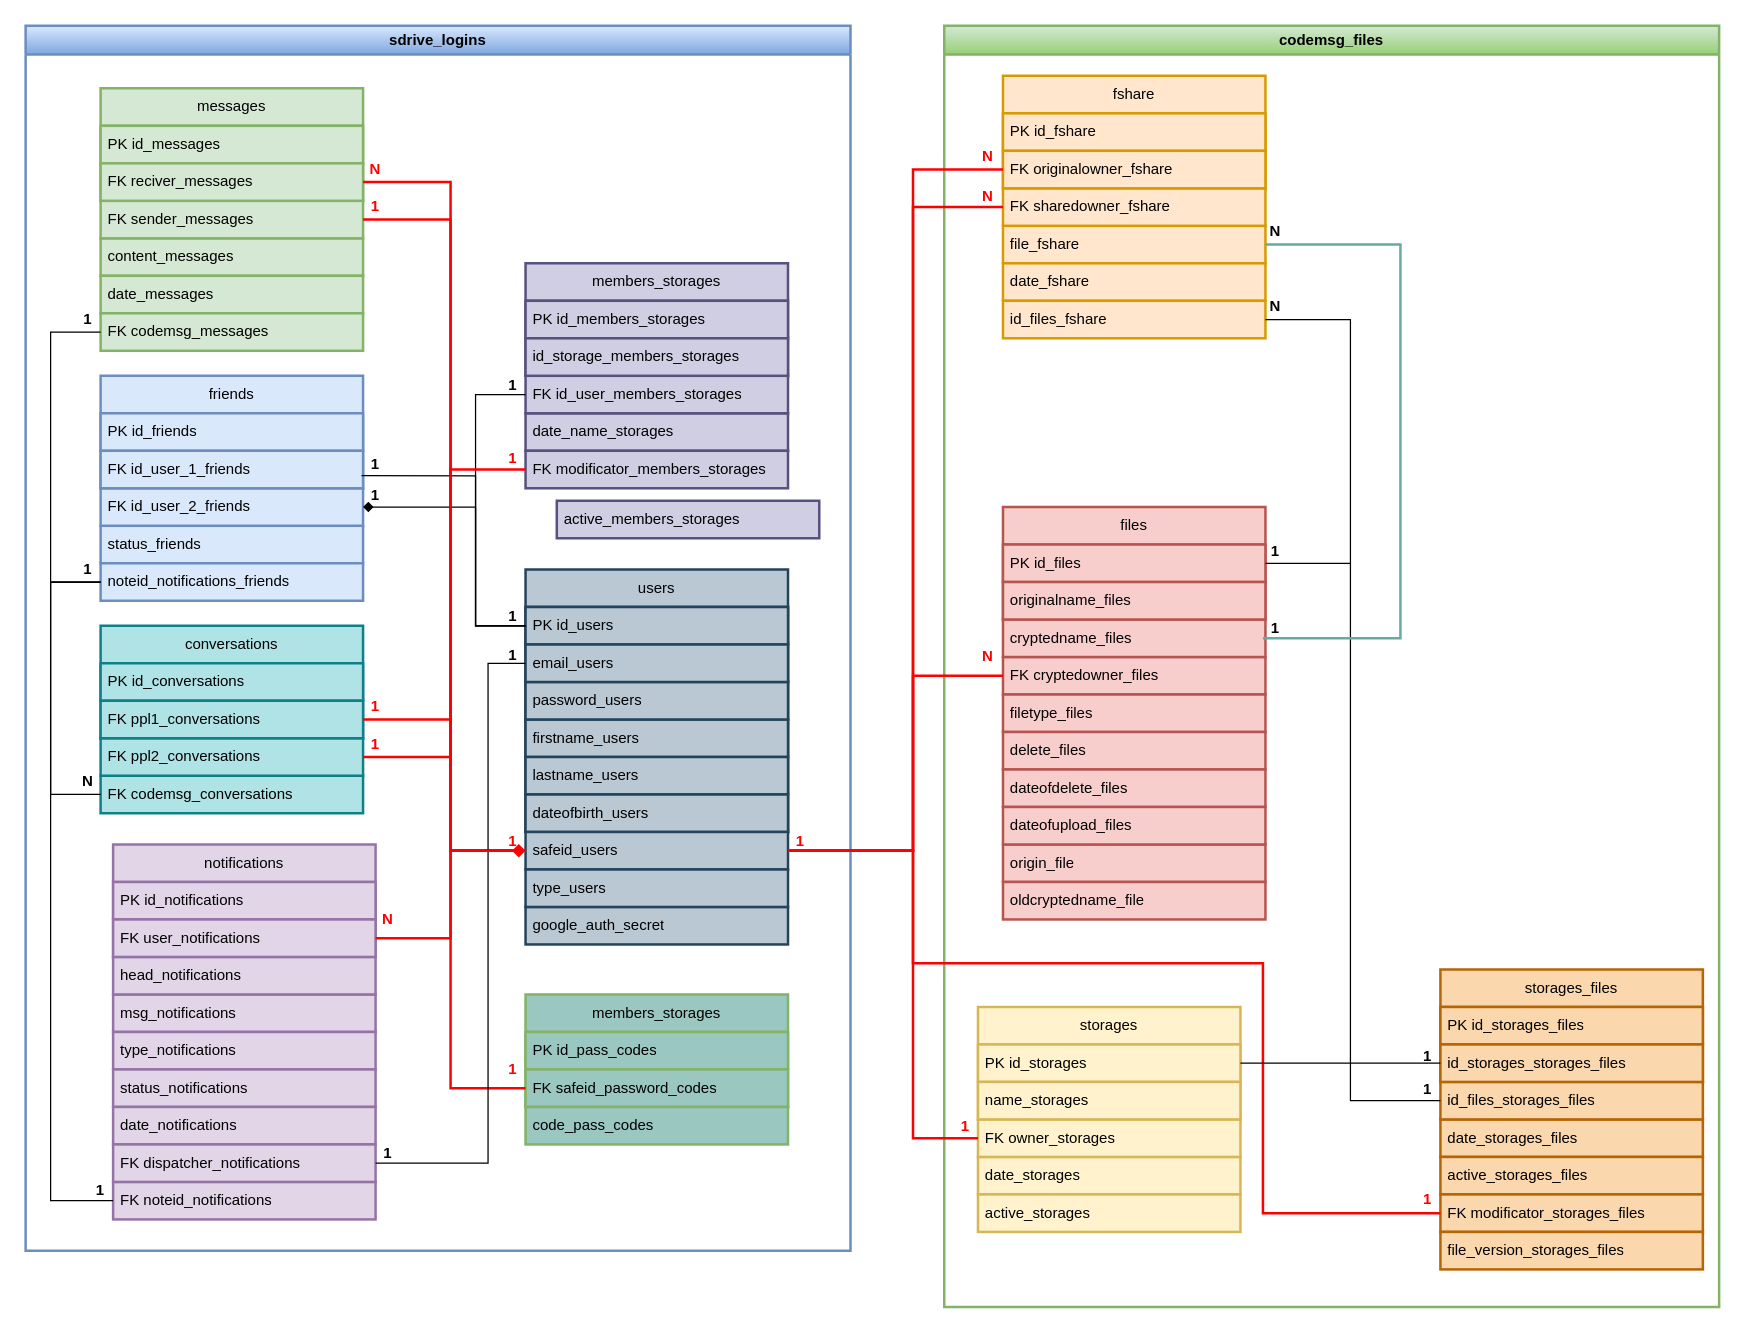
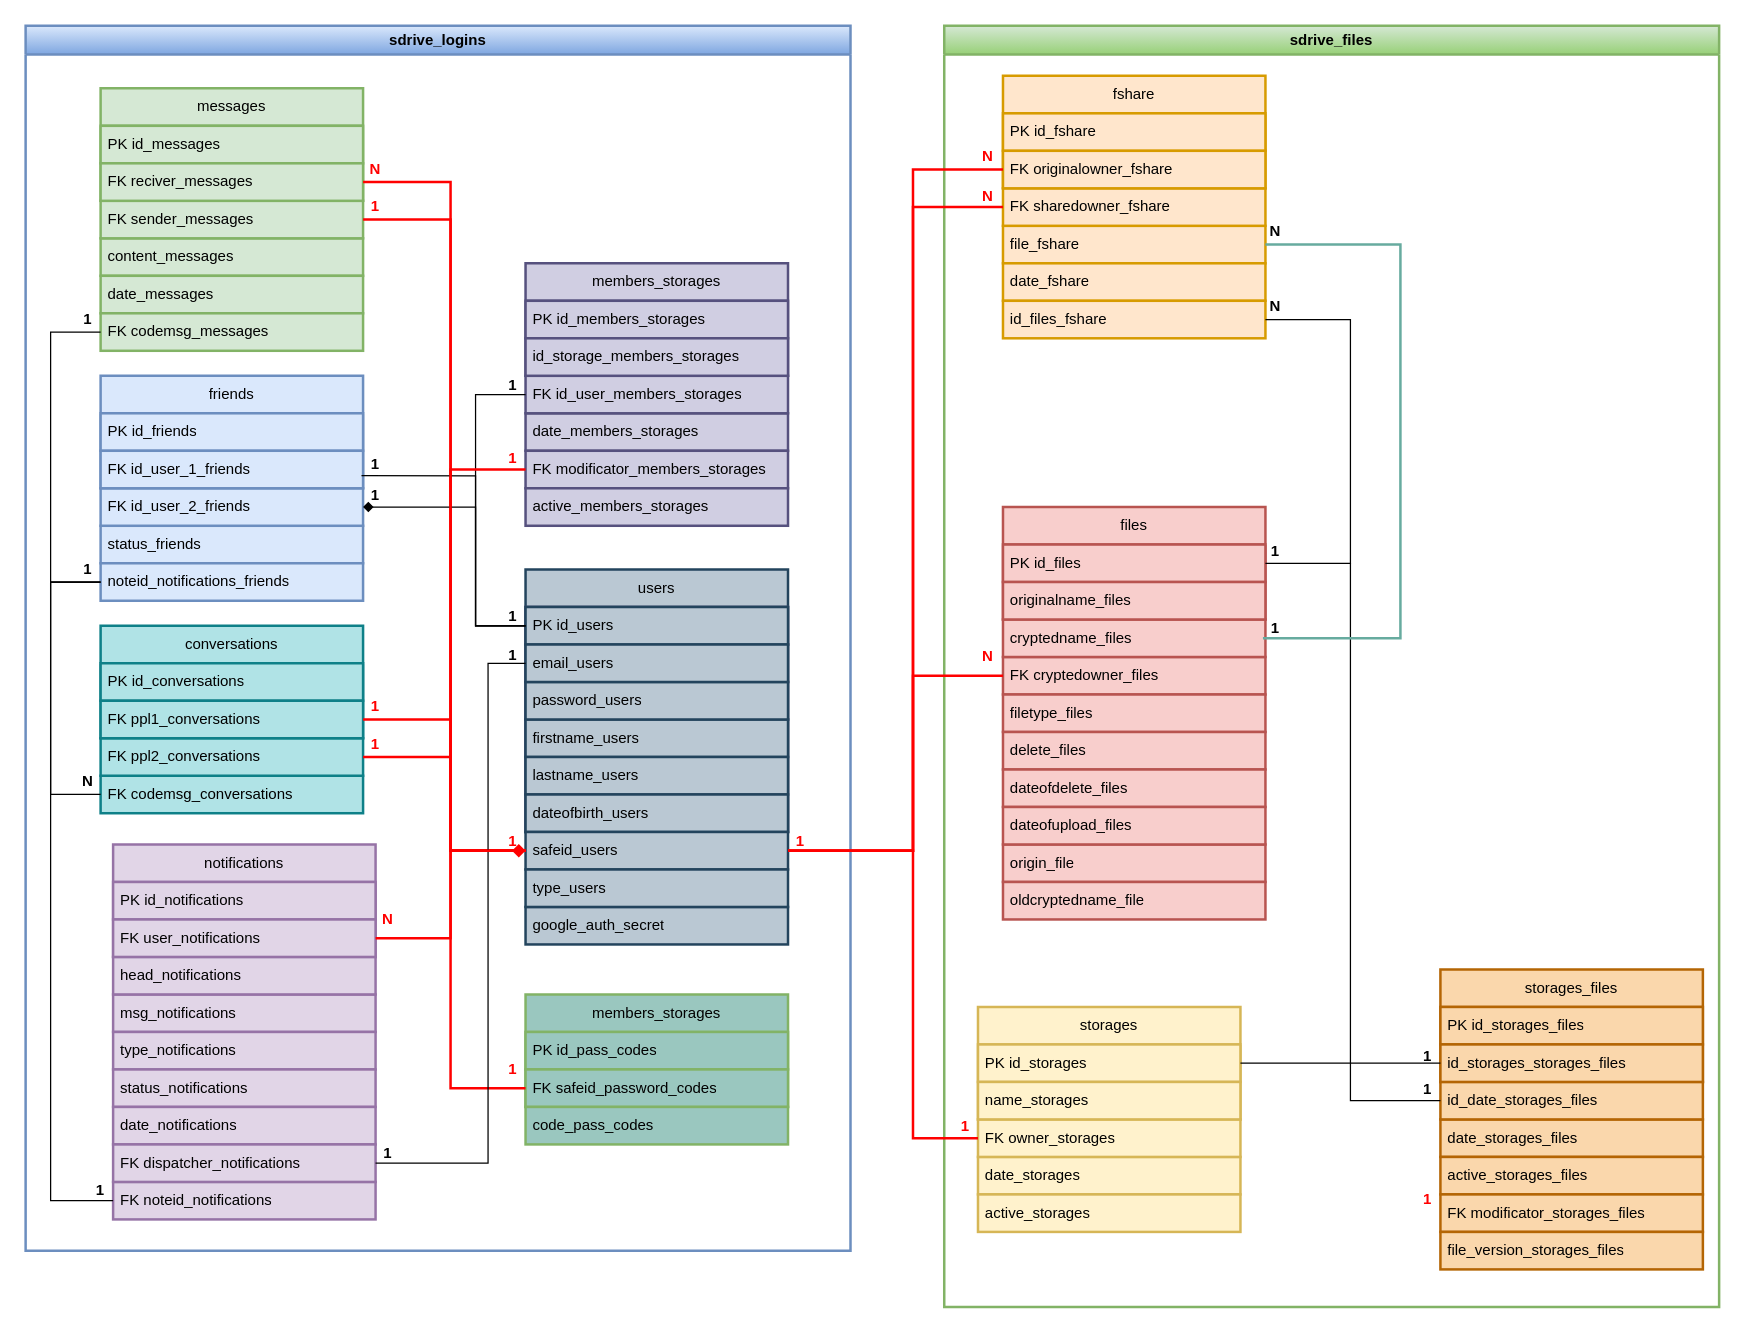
(1332, 41) -> (1332, 41)
(609, 432) -> (621, 432)
(688, 519) -> (657, 507)
(1263, 1002) -> none
(1535, 1101) -> (1535, 1101)
